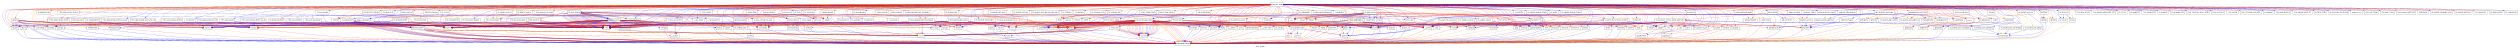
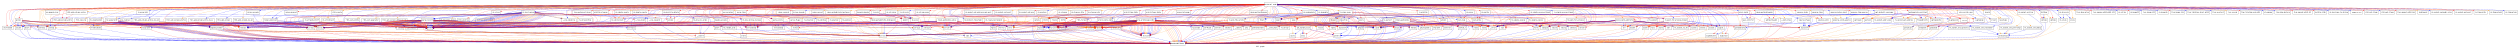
(277, 20) -> none
